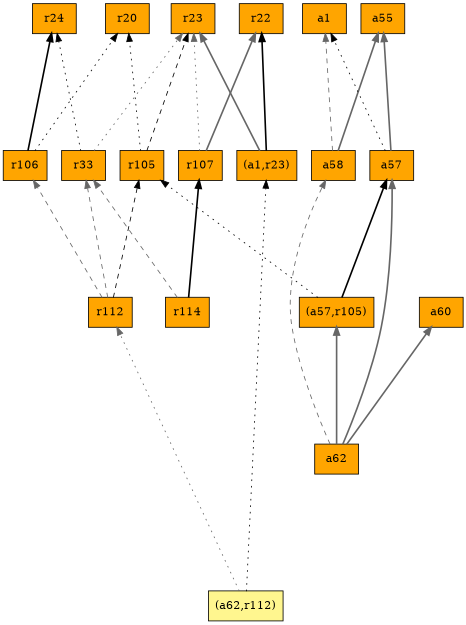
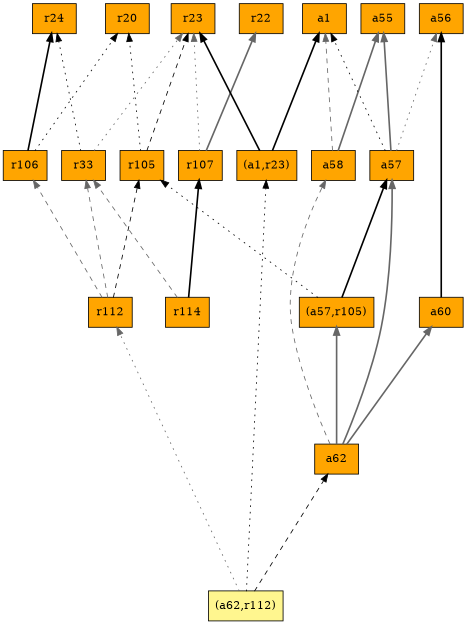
none -> (441, 19)
(264, 96) -> (294, 96)
(235, 101) -> (235, 101)
none -> (289, 536)
